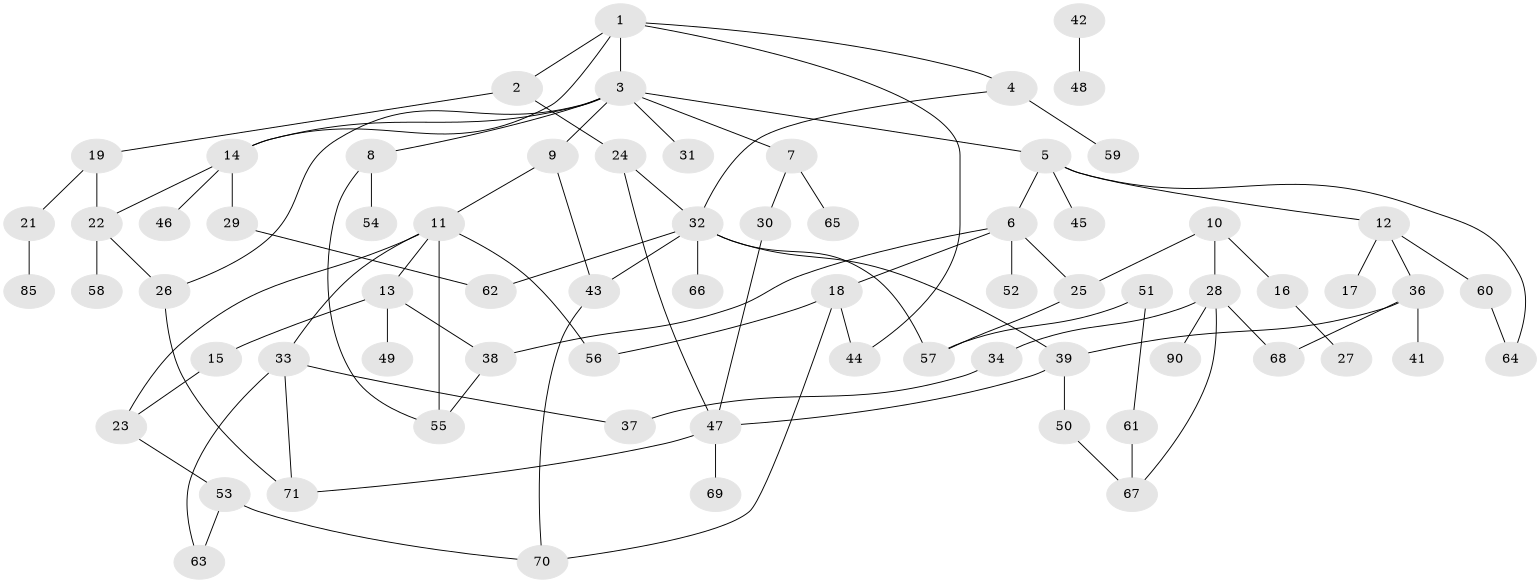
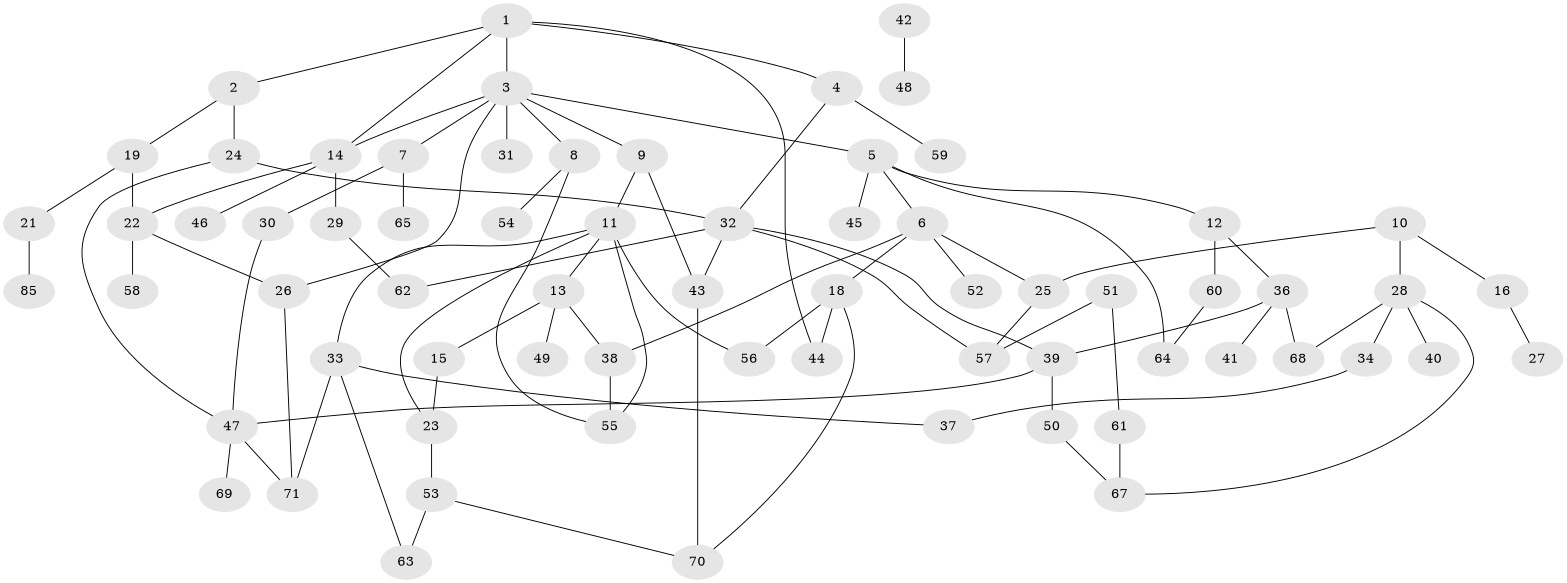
(698, 291) -> none
(1350, 291) -> none
(1175, 359) -> (1434, 359)
